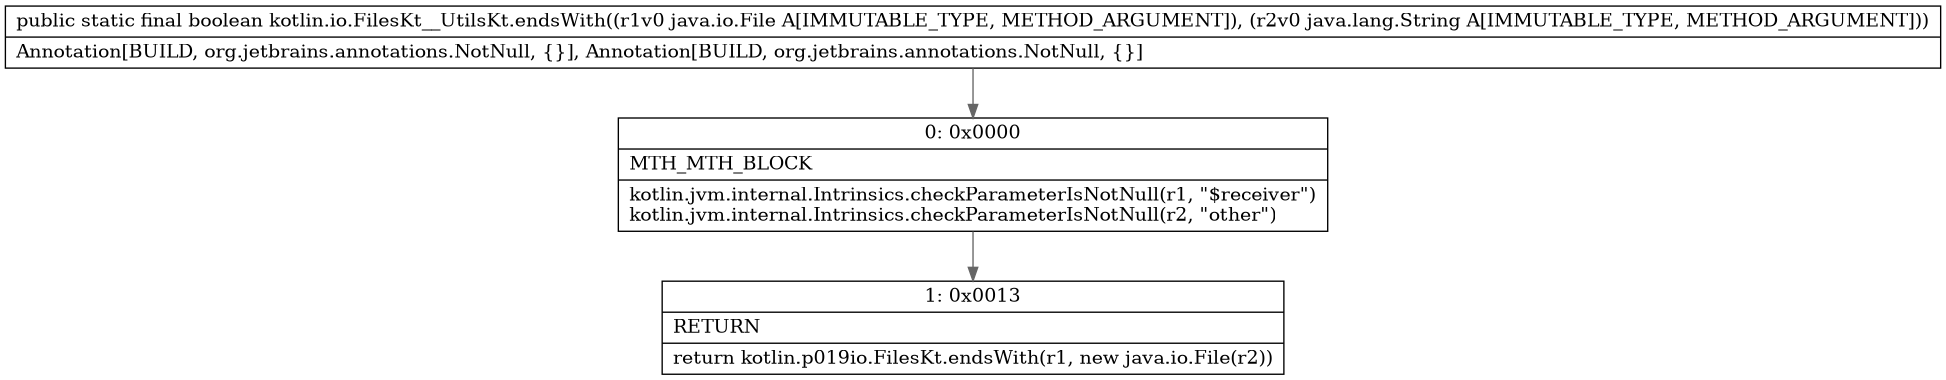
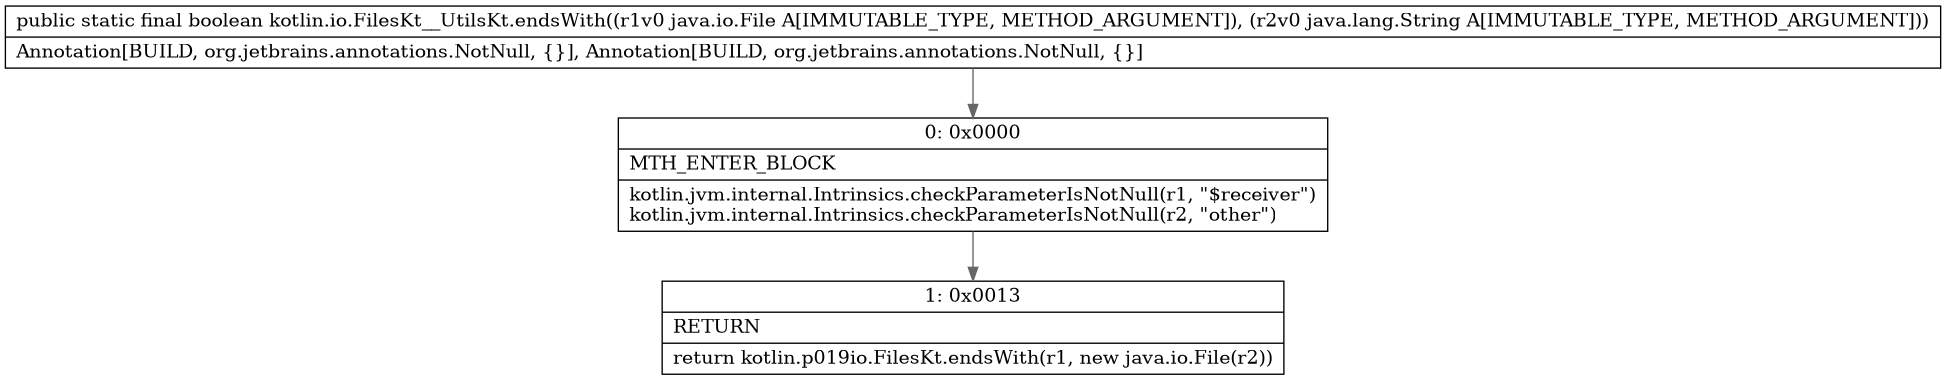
(721, 164) -> (733, 164)
